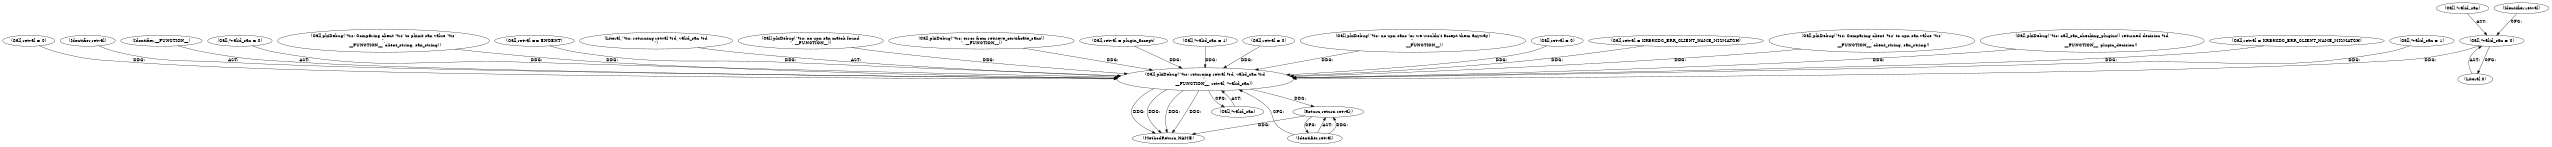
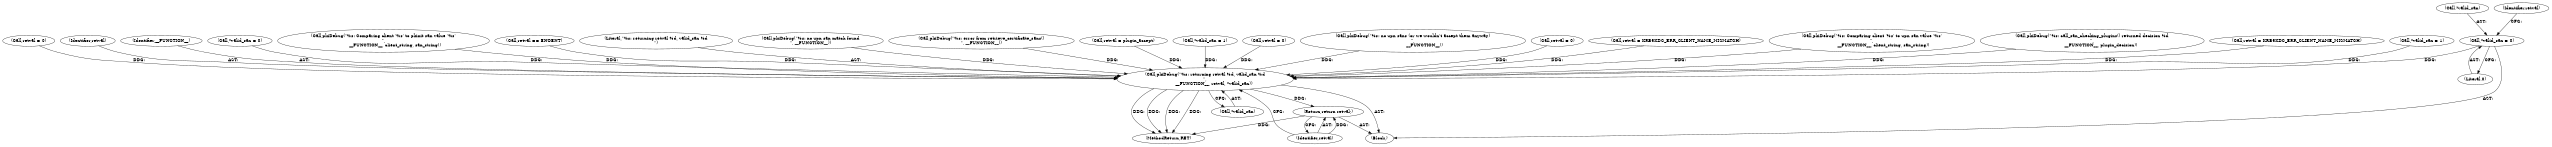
(1168, 138) -> (1168, 138)
none -> (1380, 138)
